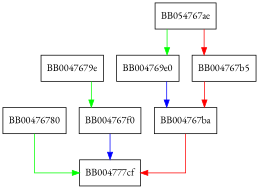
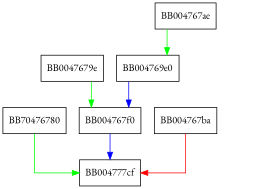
(186, 16) -> (186, 16)
(224, 68) -> none
(167, 91) -> (129, 91)
(35, 121) -> (35, 121)
